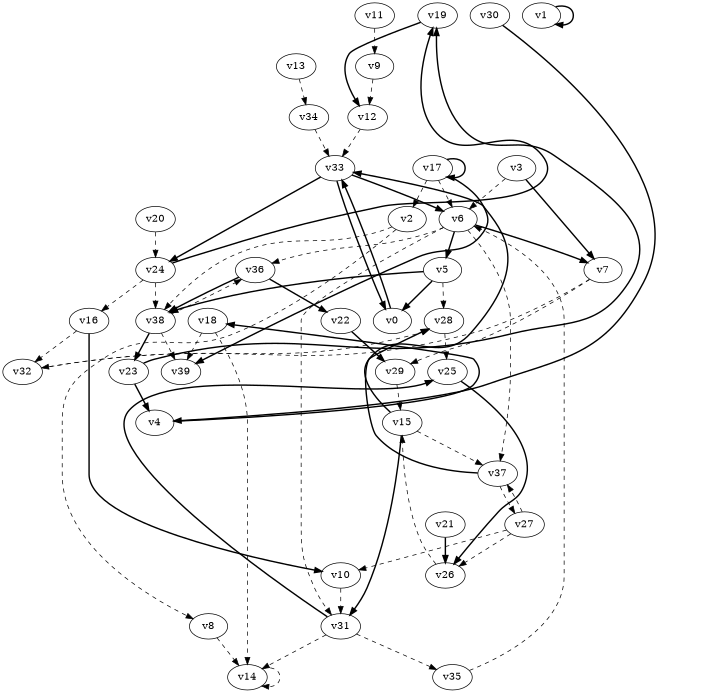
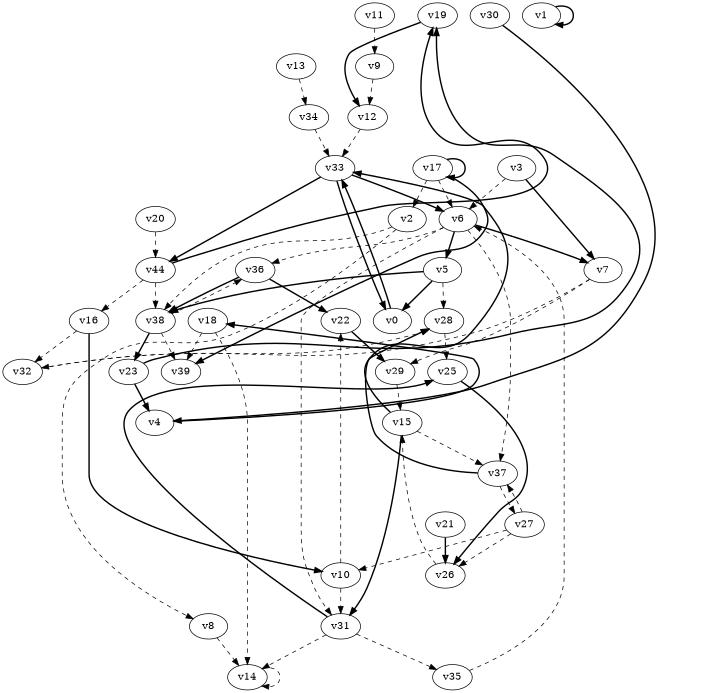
(156, 270) -> (156, 270)
none -> (341, 452)
